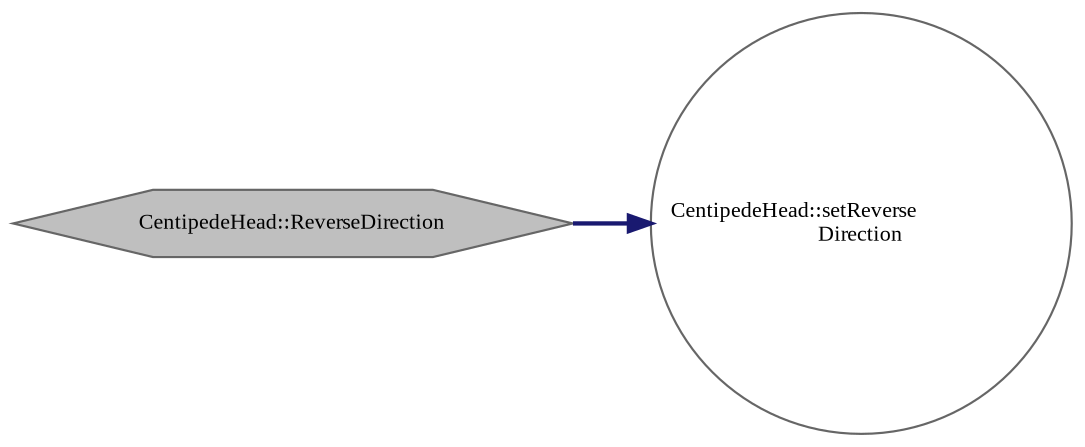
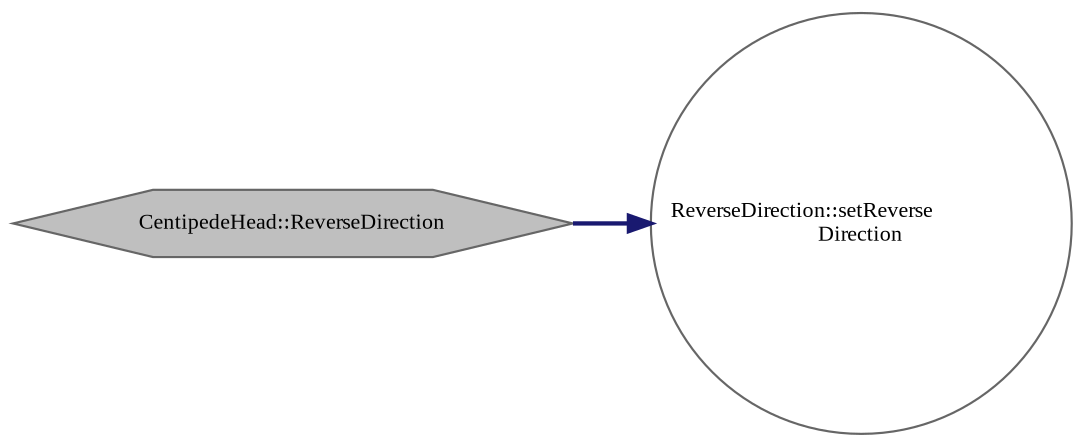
(861, 223) -> (861, 223)
